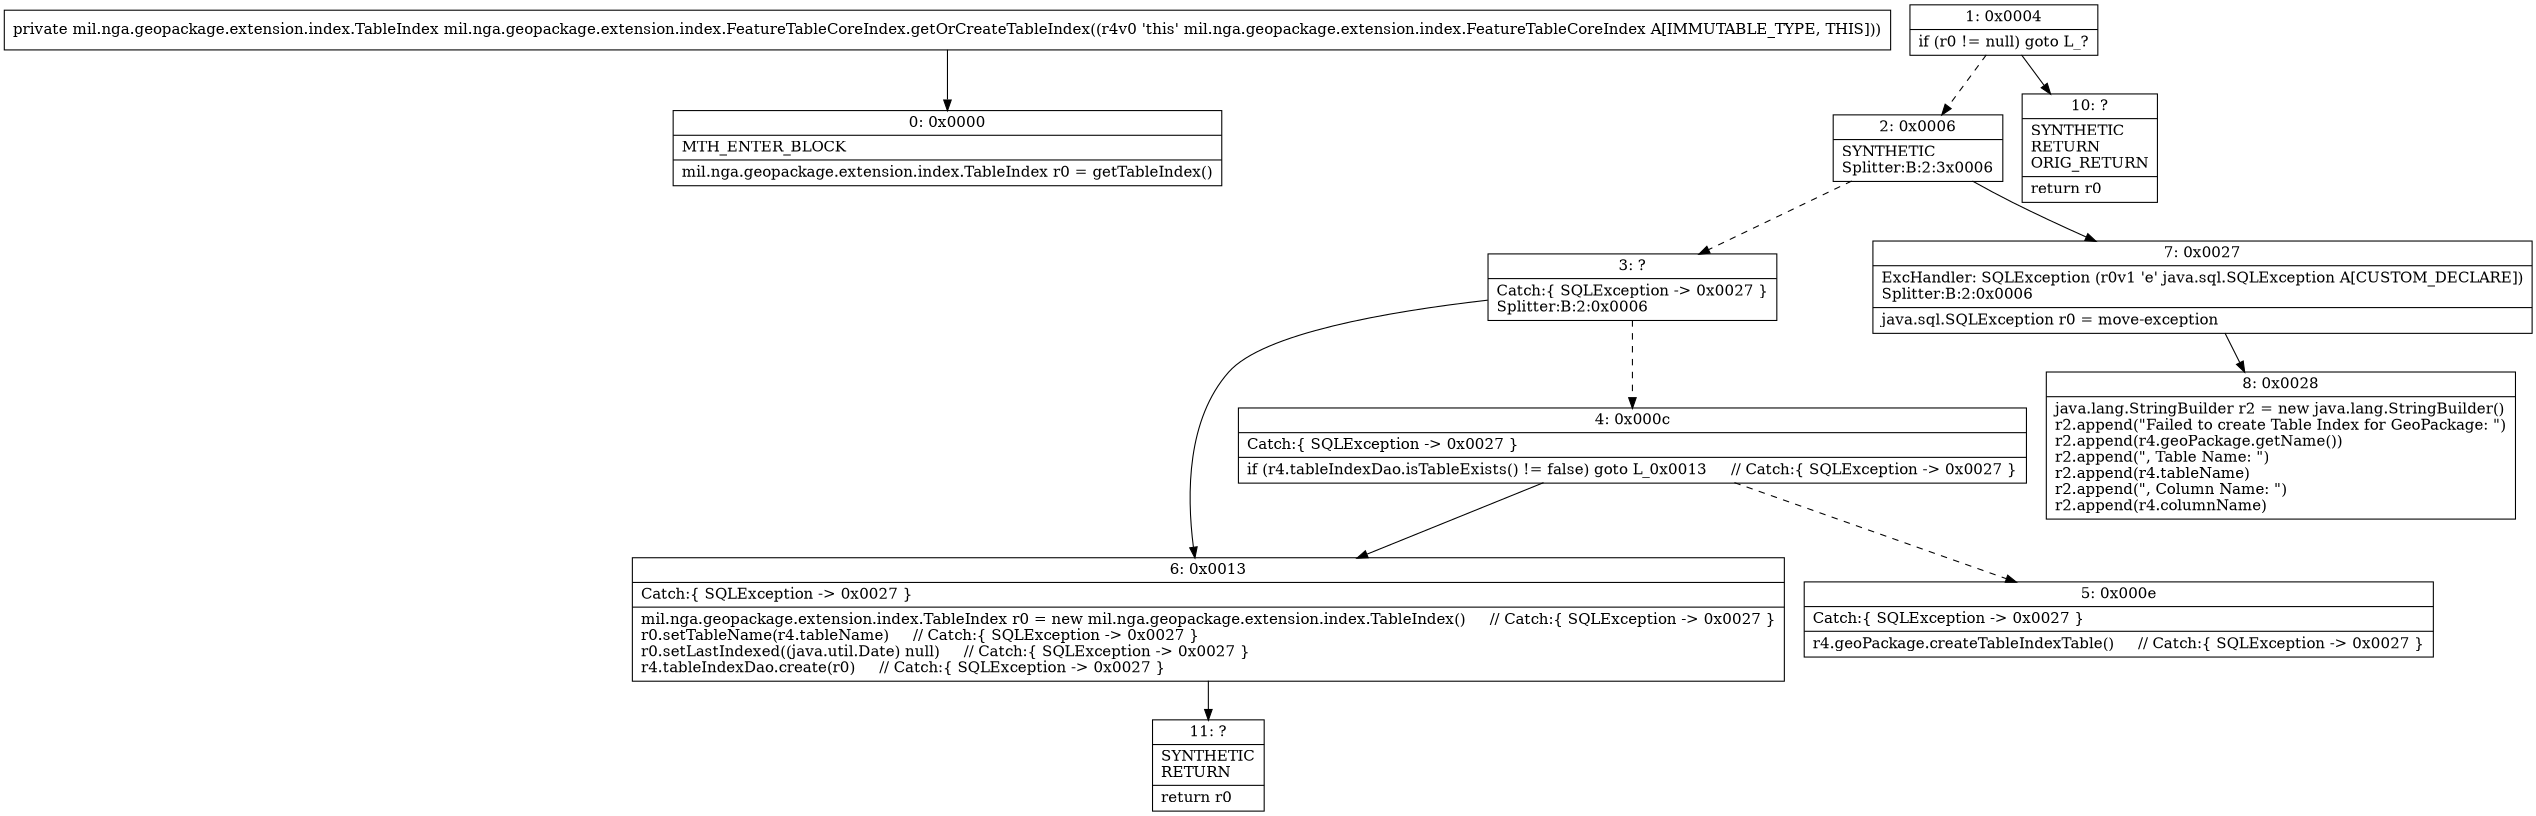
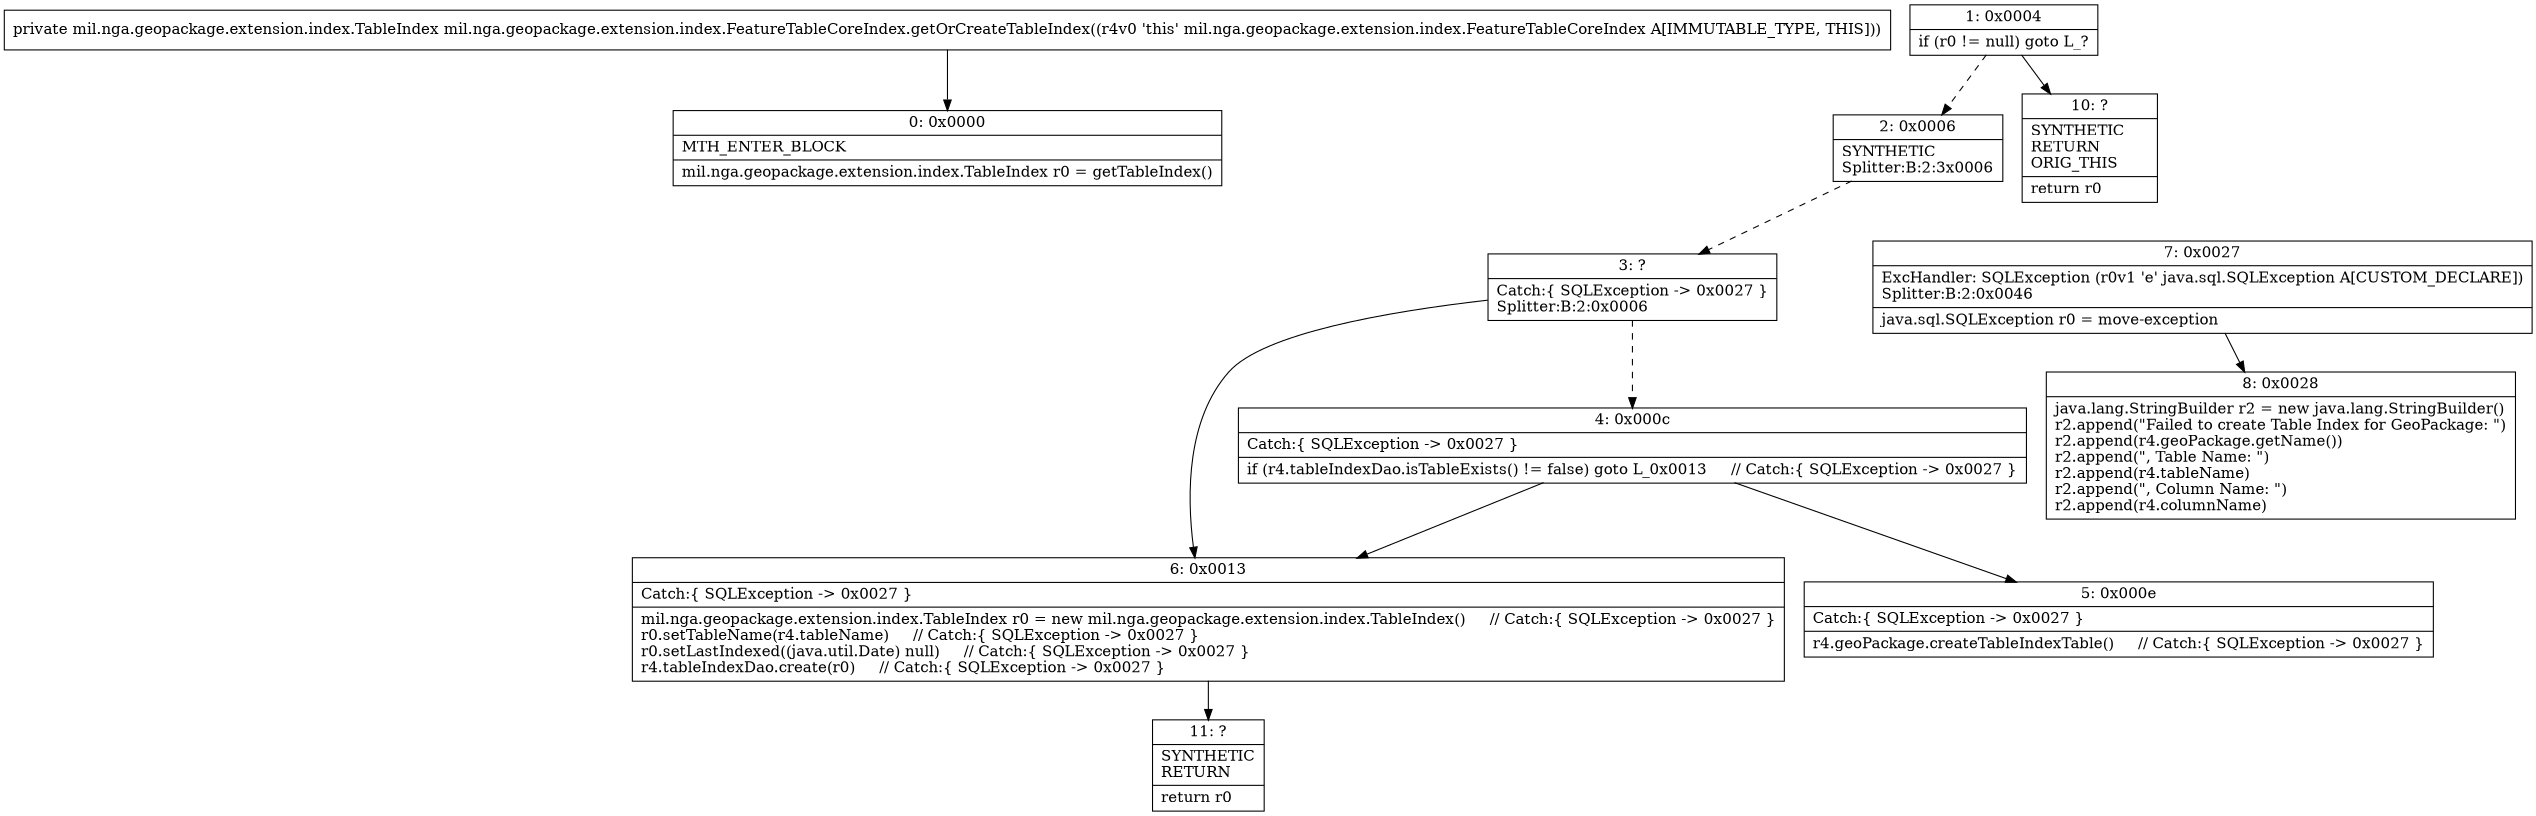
(2090, 163) -> (2075, 163)
(2029, 210) -> none
(1958, 294) -> (1958, 294)
(1870, 531) -> (1870, 531)
